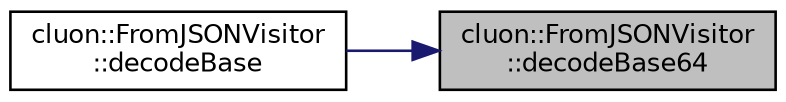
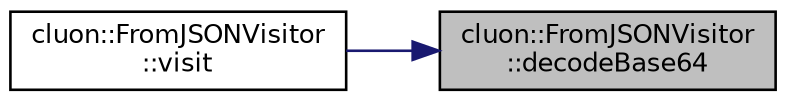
(178, 51) -> (178, 51)
